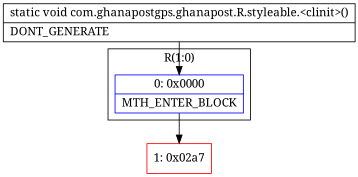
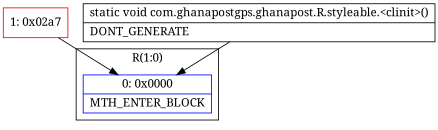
(179, 125) -> (85, 54)
